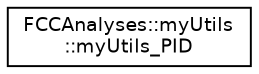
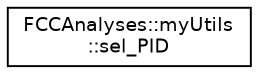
(129, 37) -> (129, 37)
